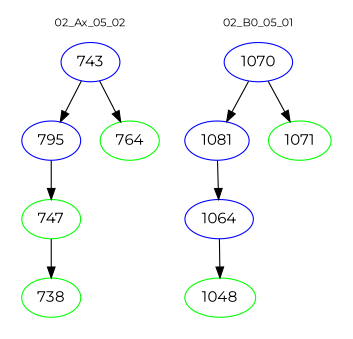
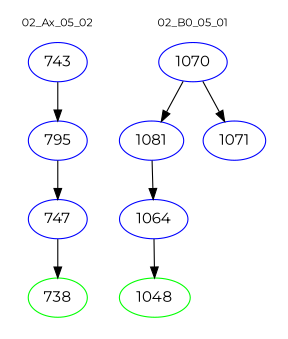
(130, 141) -> none
(300, 141) -> (234, 141)
(51, 219) -> (58, 219)
